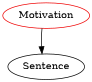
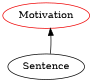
(41, 37) -> (51, 45)
